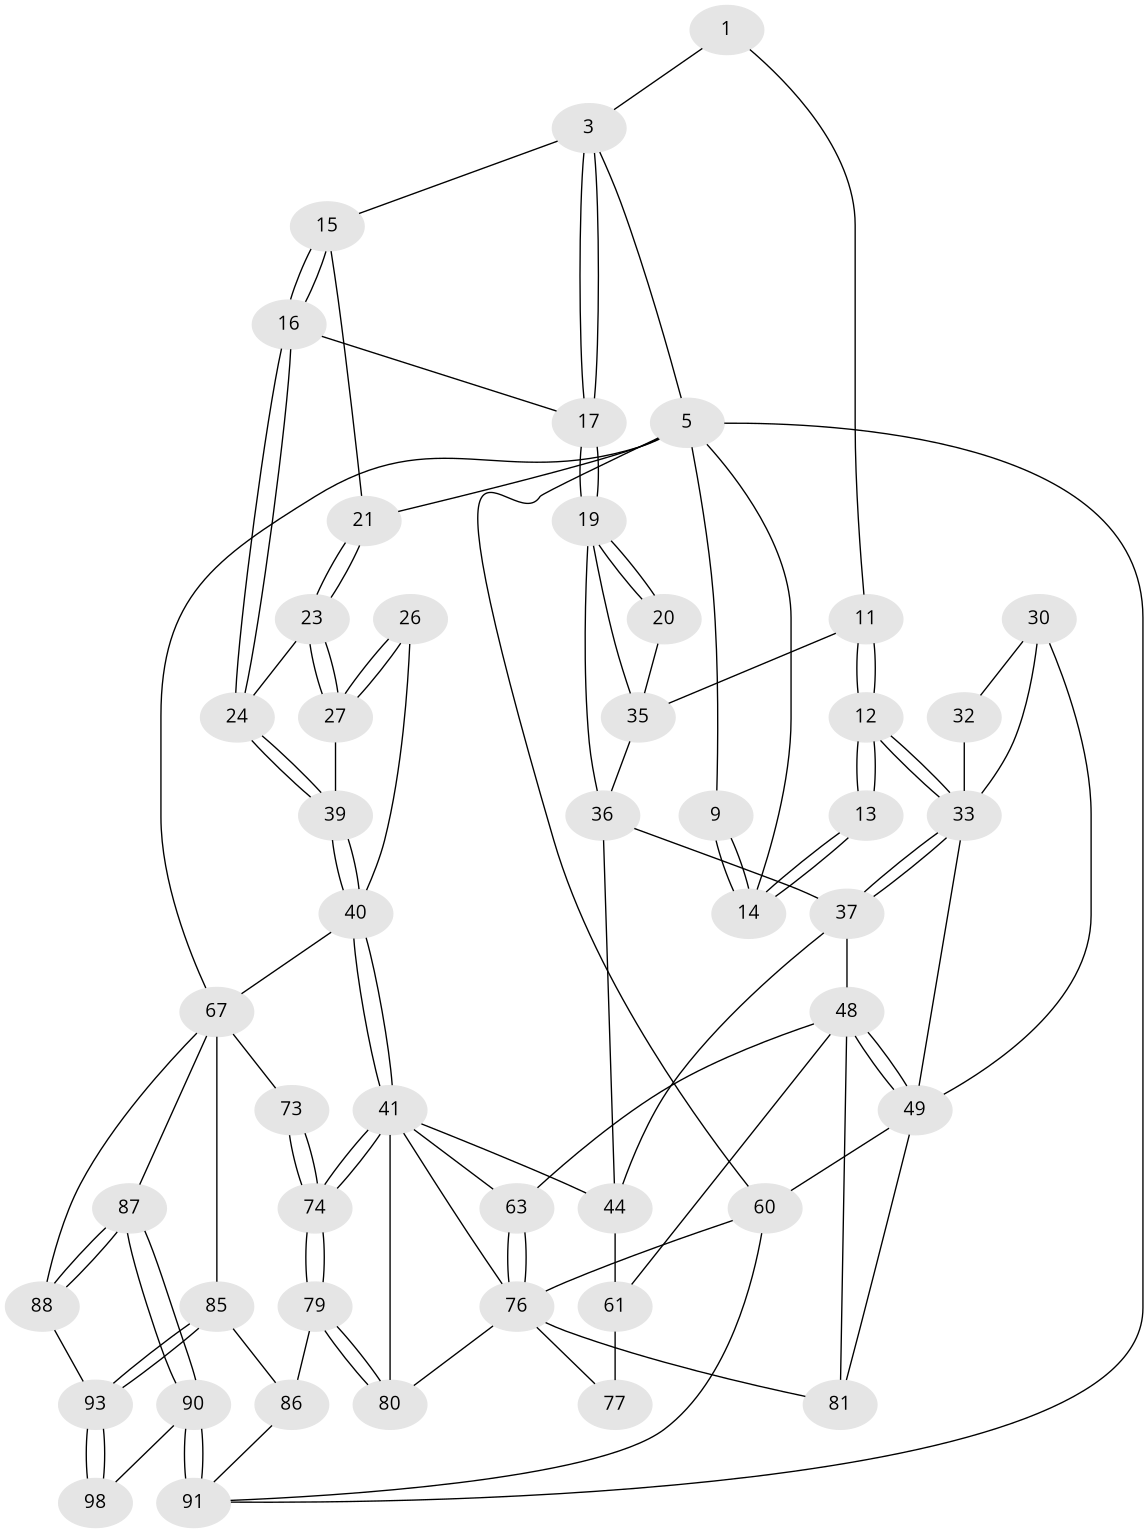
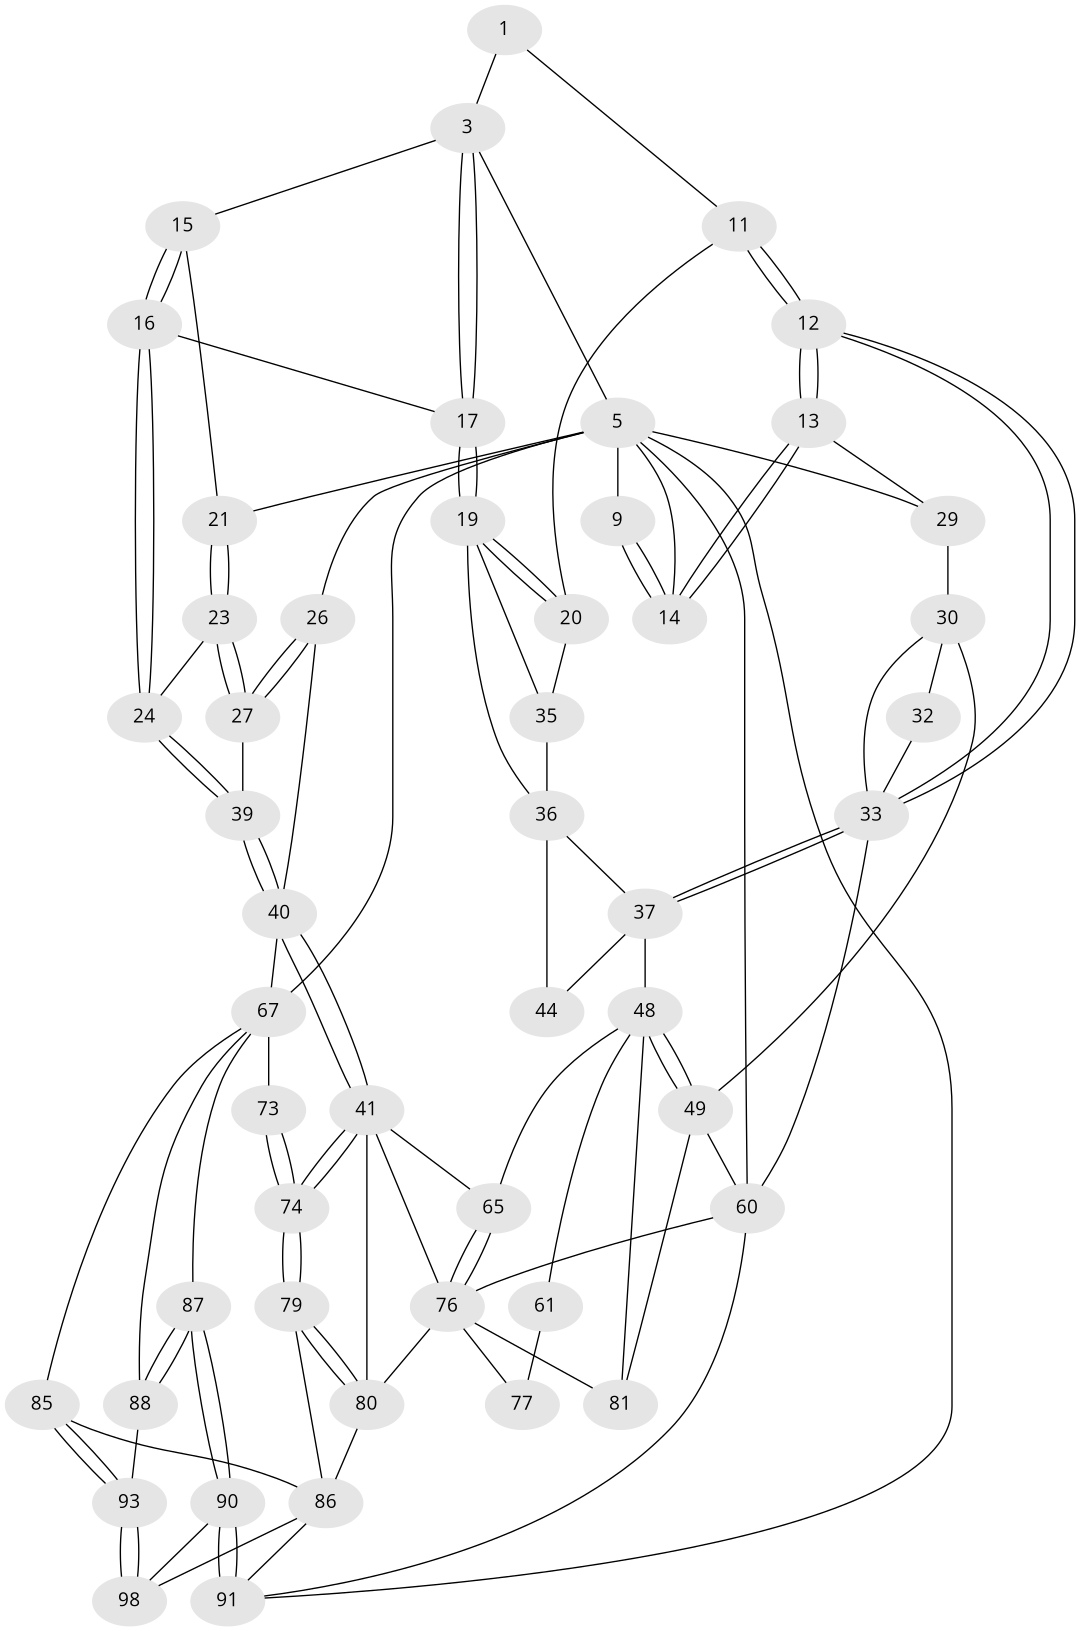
none -> (408, 482)
none -> (948, 521)
(752, 668) -> (572, 392)
(940, 963) -> (829, 1018)
(504, 1157) -> none
(517, 1208) -> (494, 1208)
(615, 1253) -> none
none -> (346, 1454)
none -> (228, 1552)
